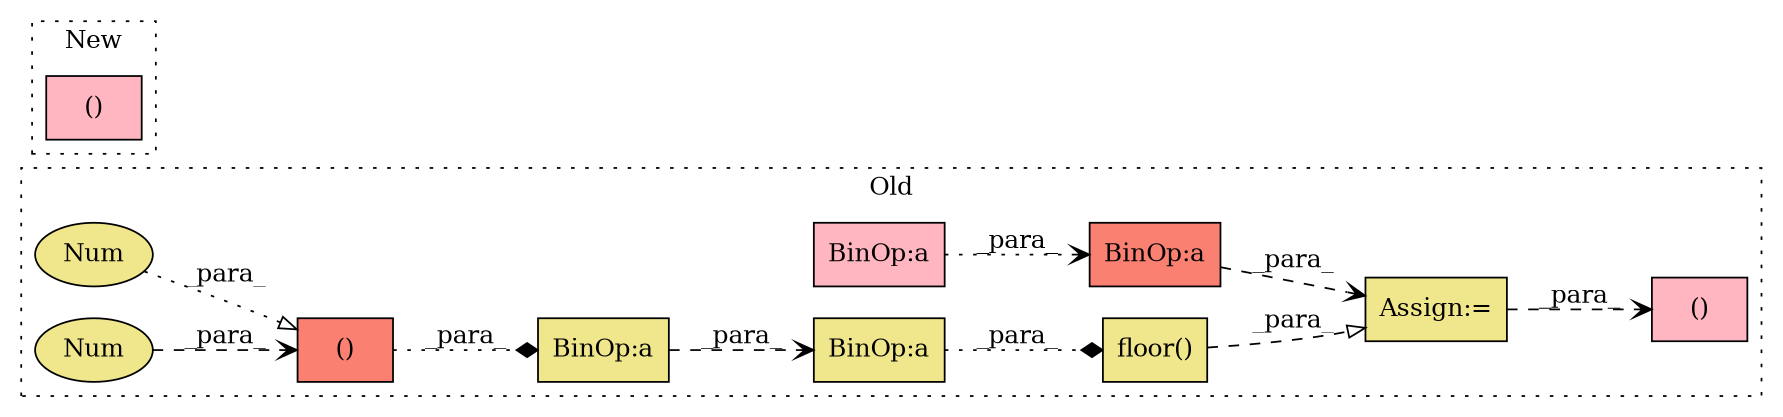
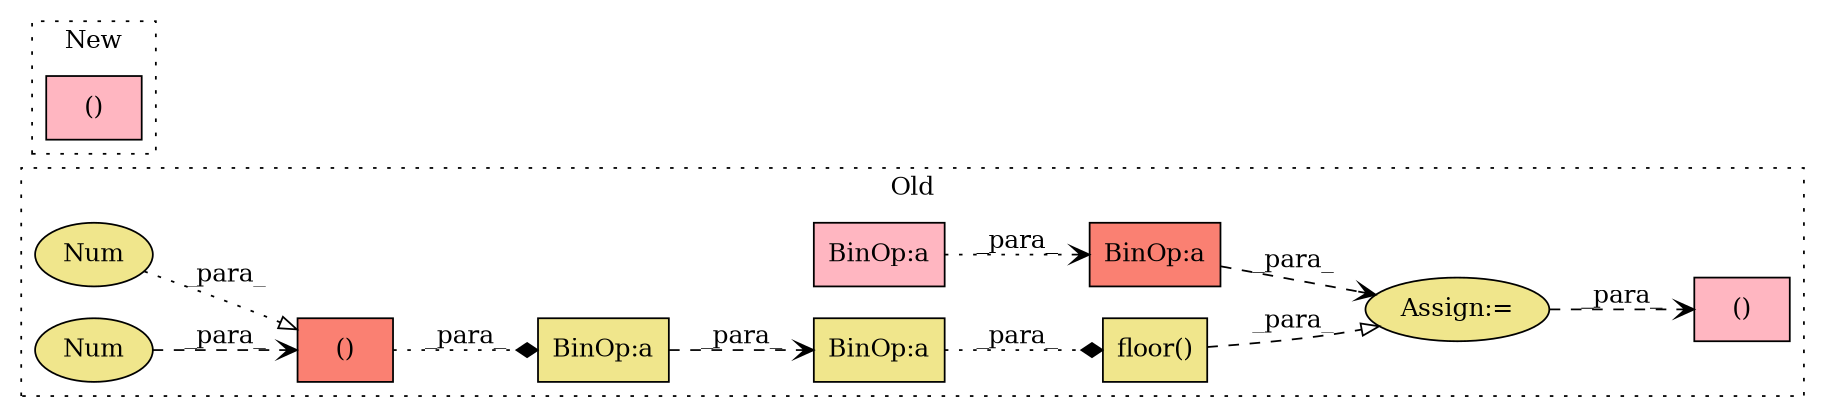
(1436, 309) -> (1457, 309)
